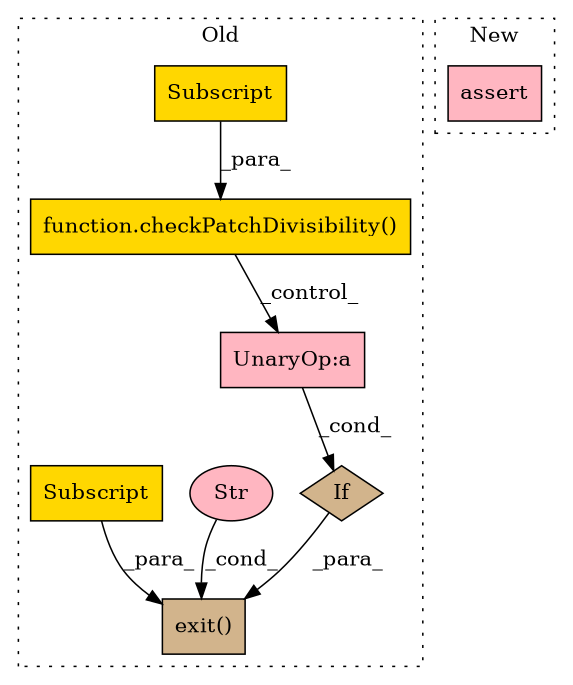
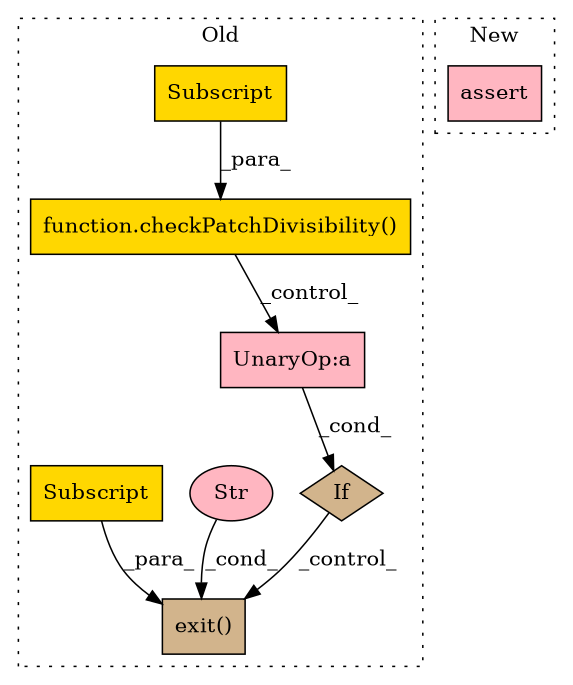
(348, 560) -> (348, 560)
